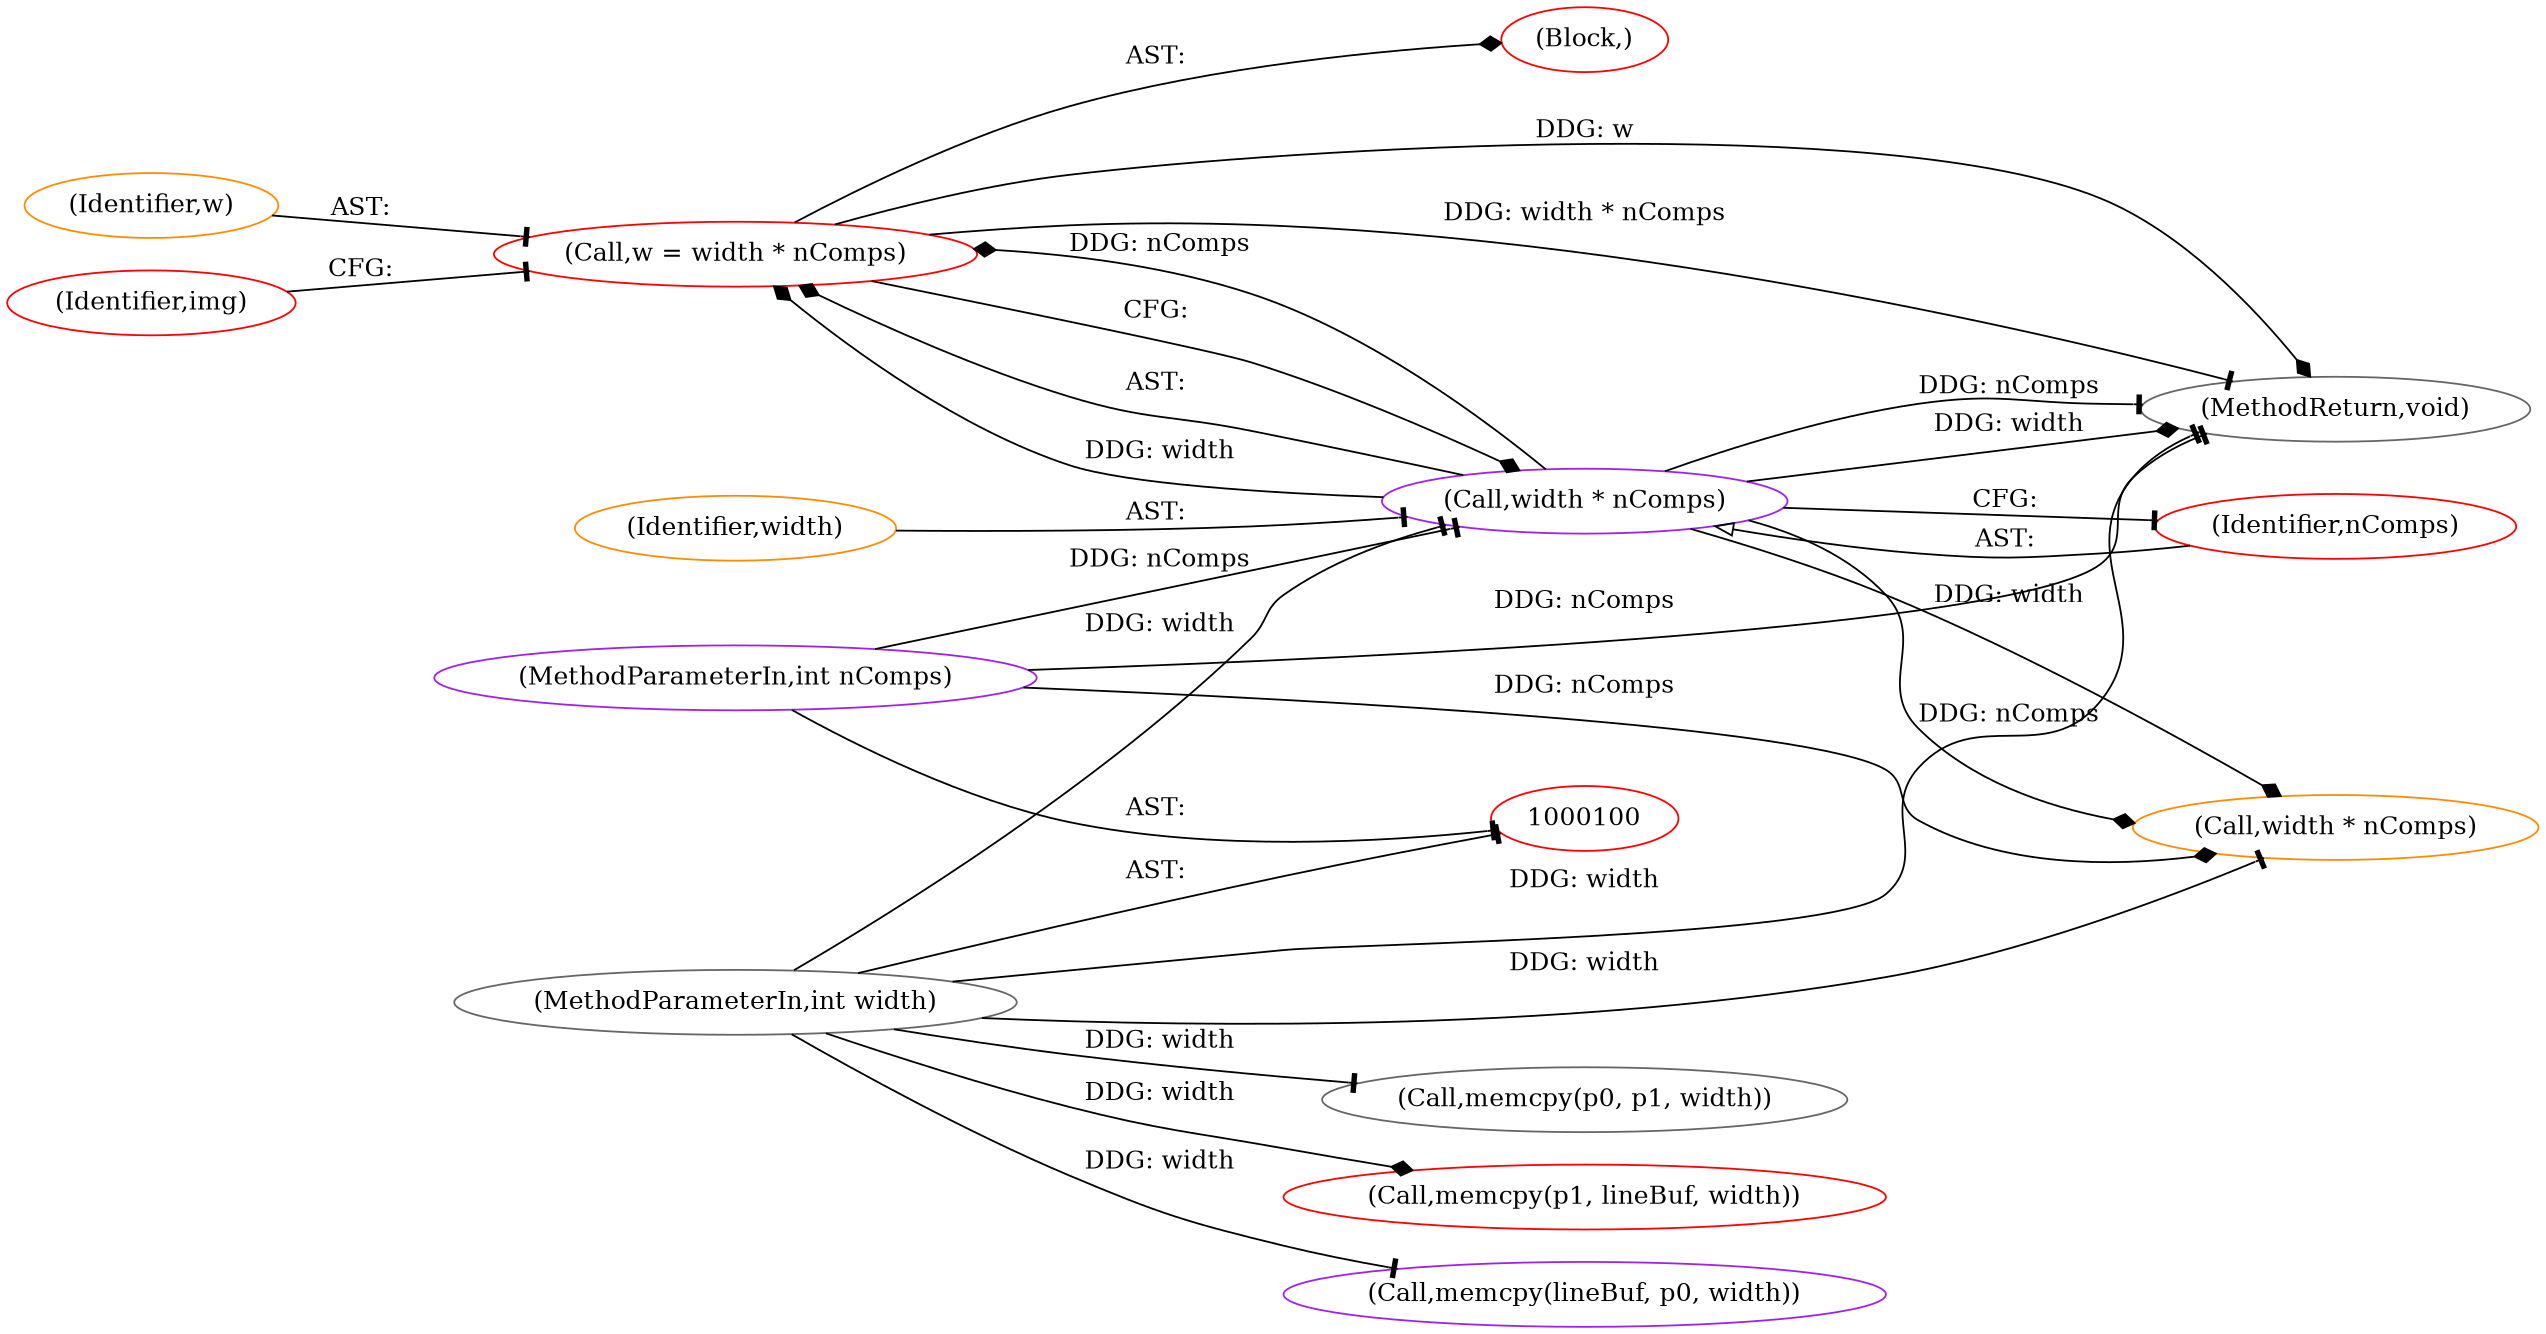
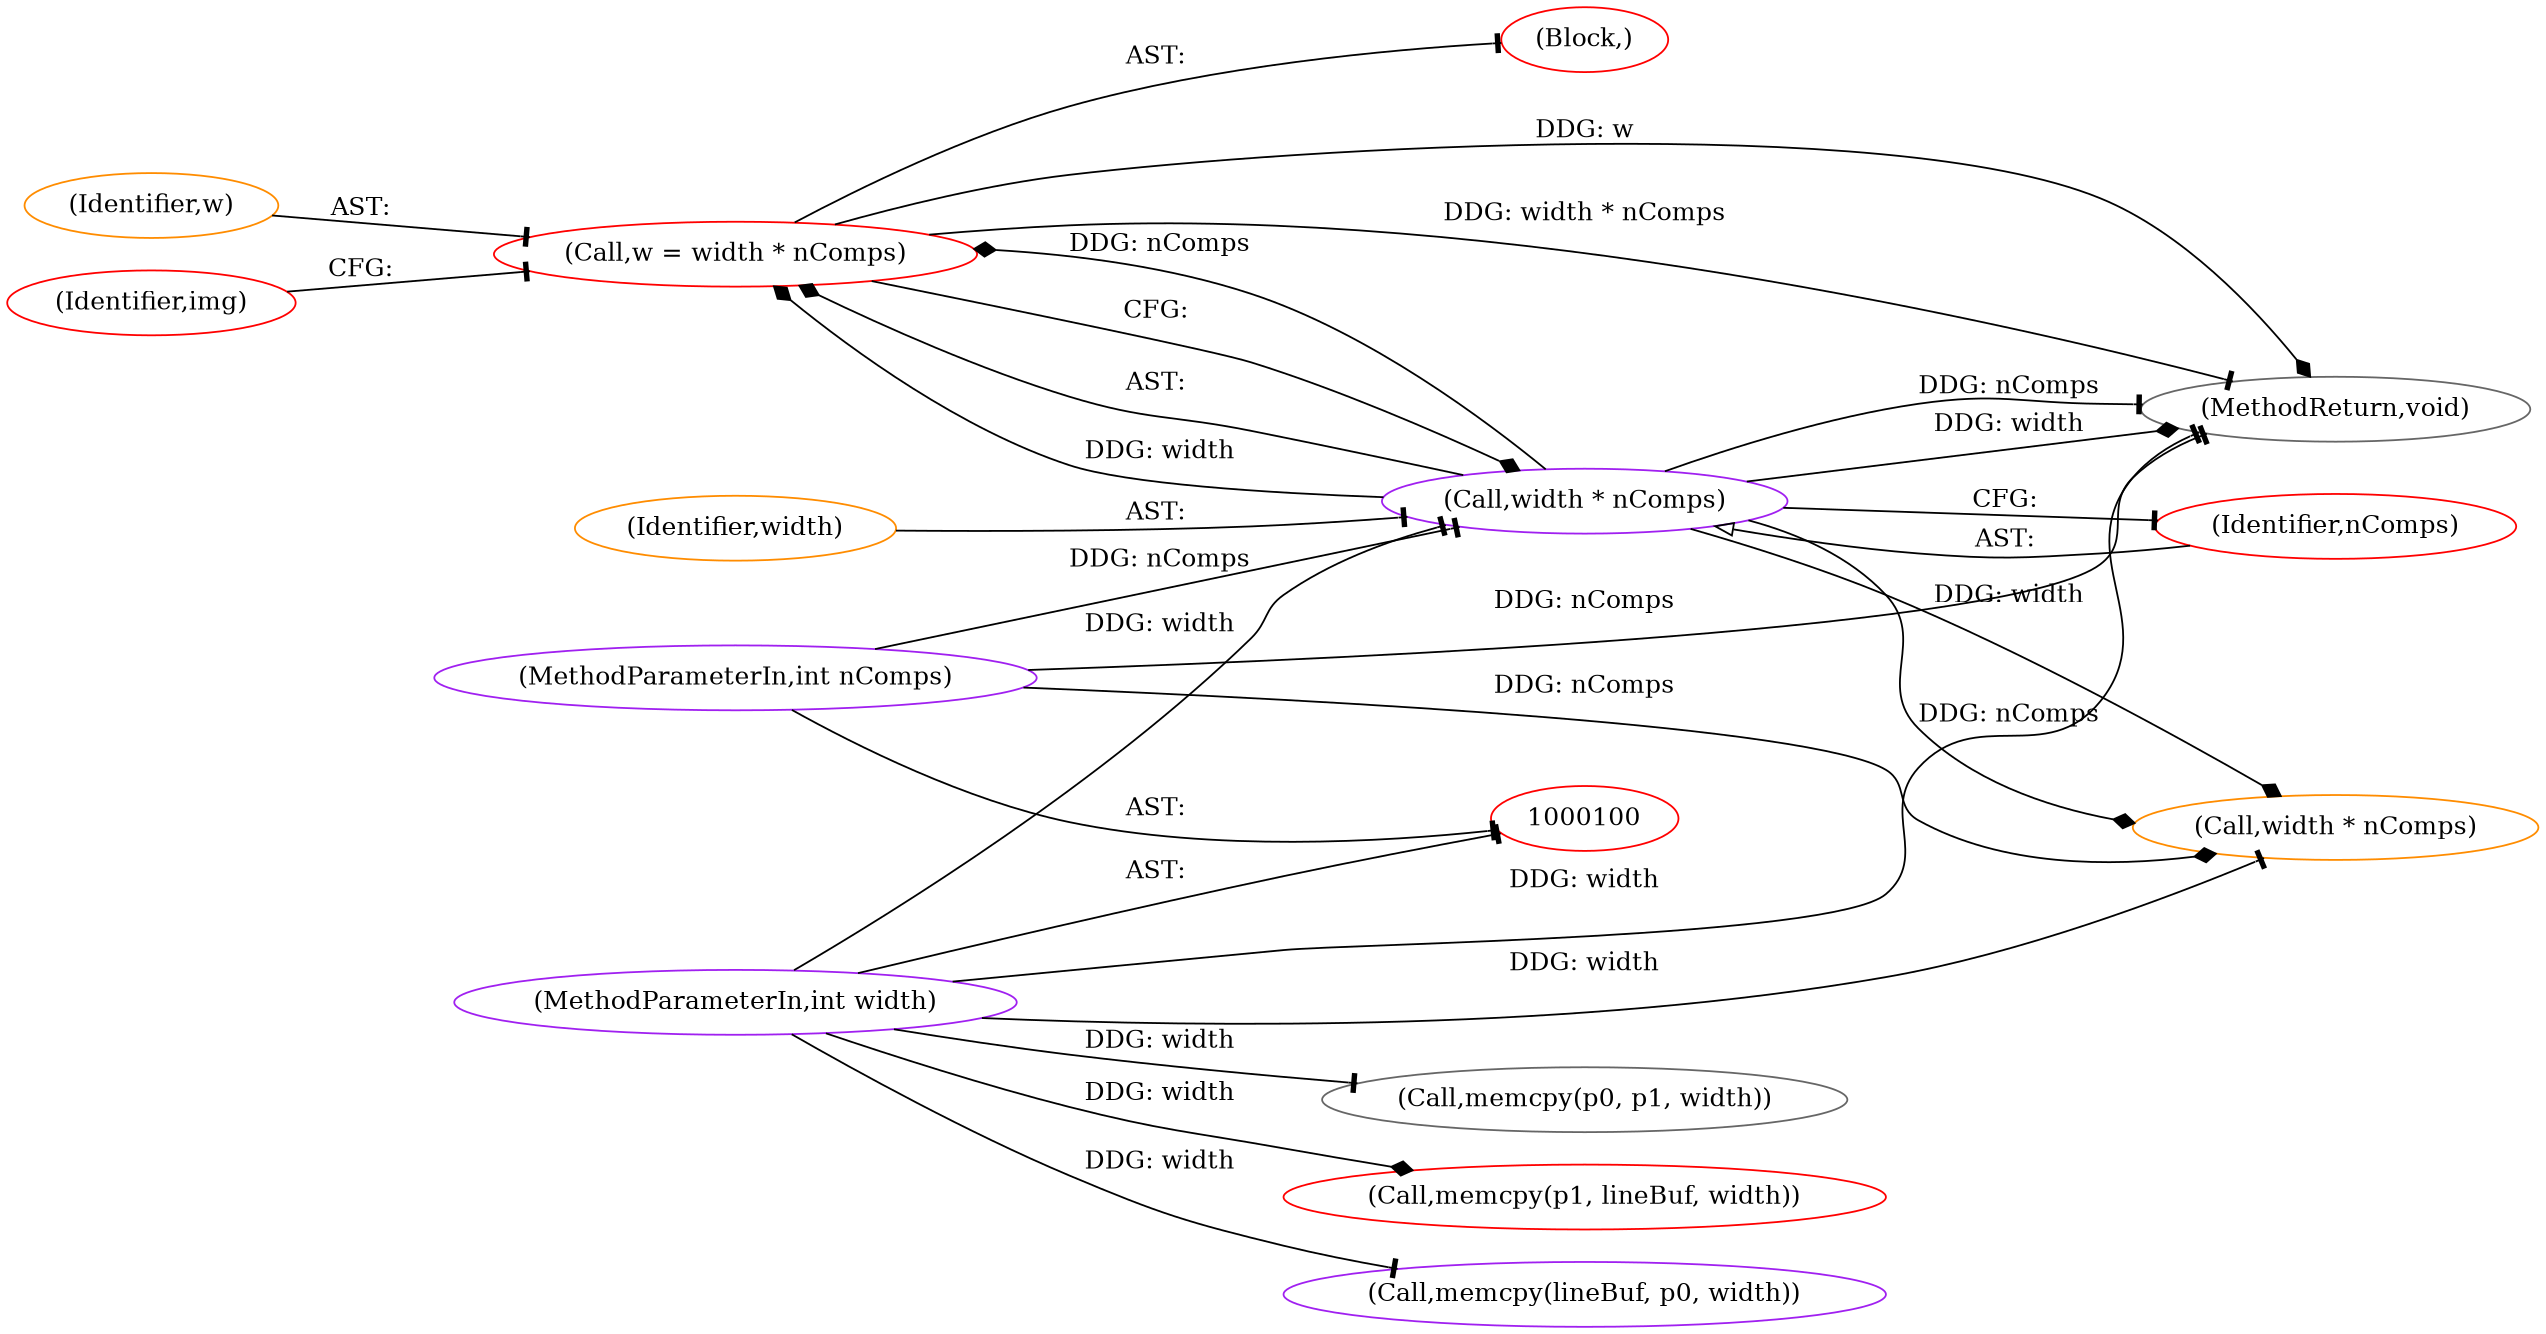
(1132, 91) -> (1132, 91)
(735, 1002) -> (735, 1002)
